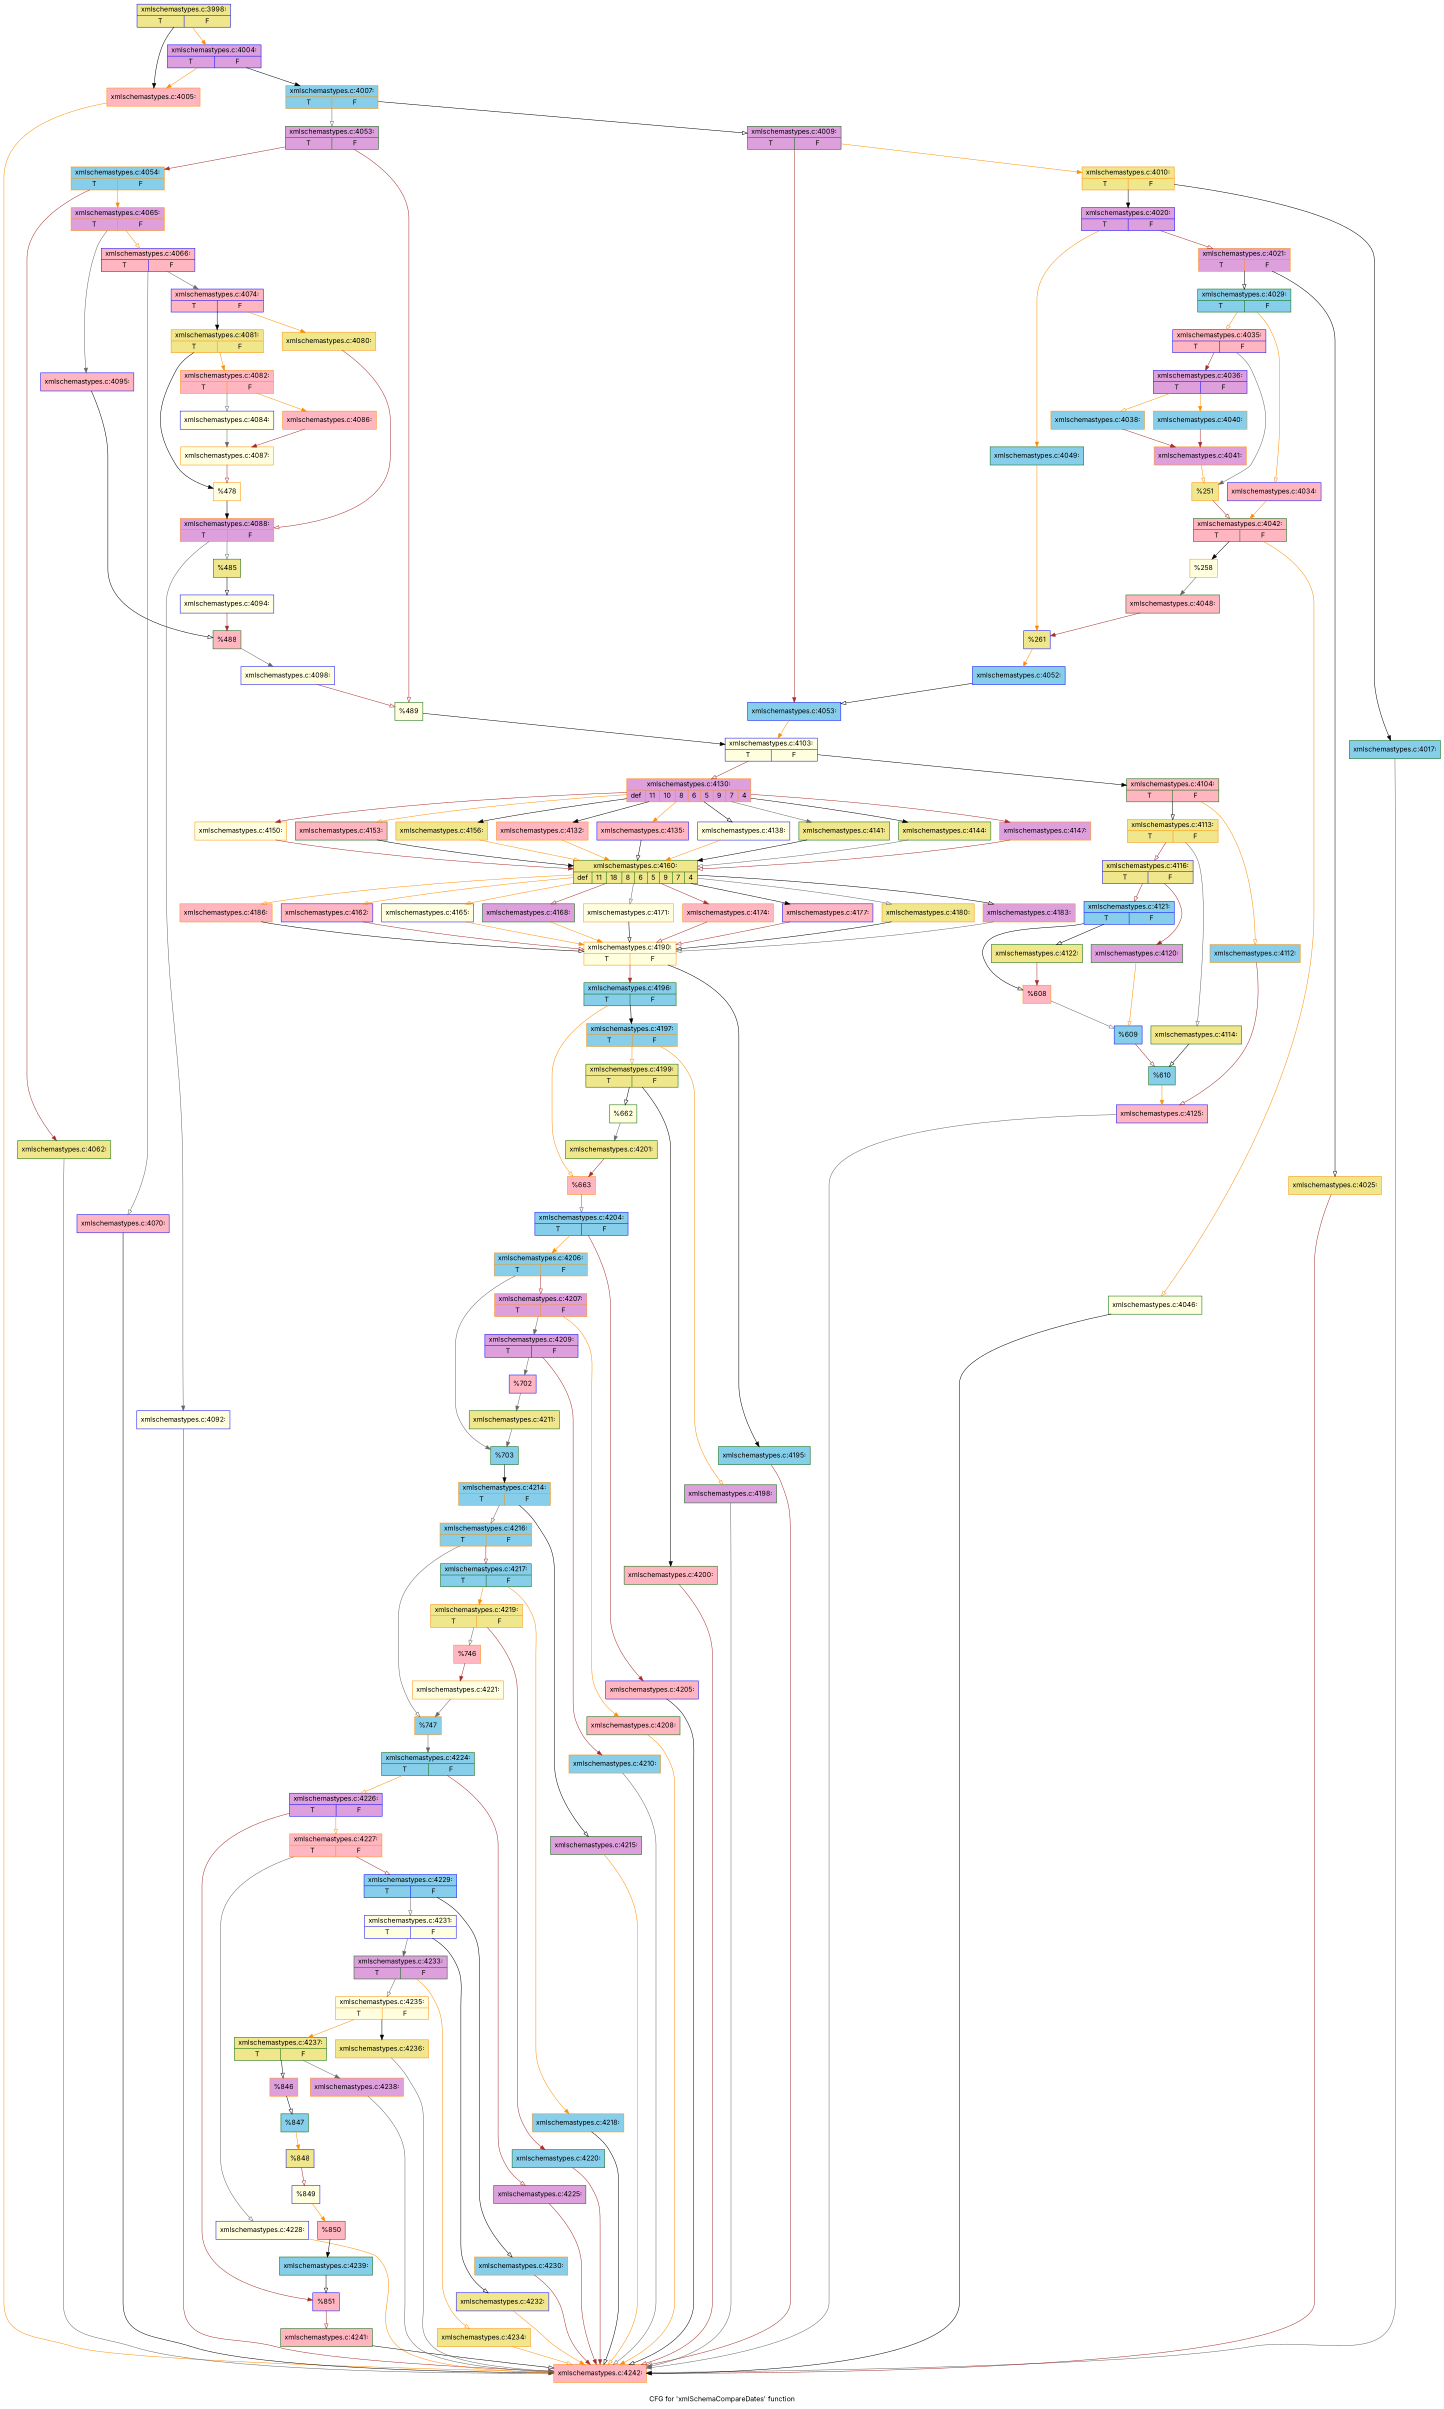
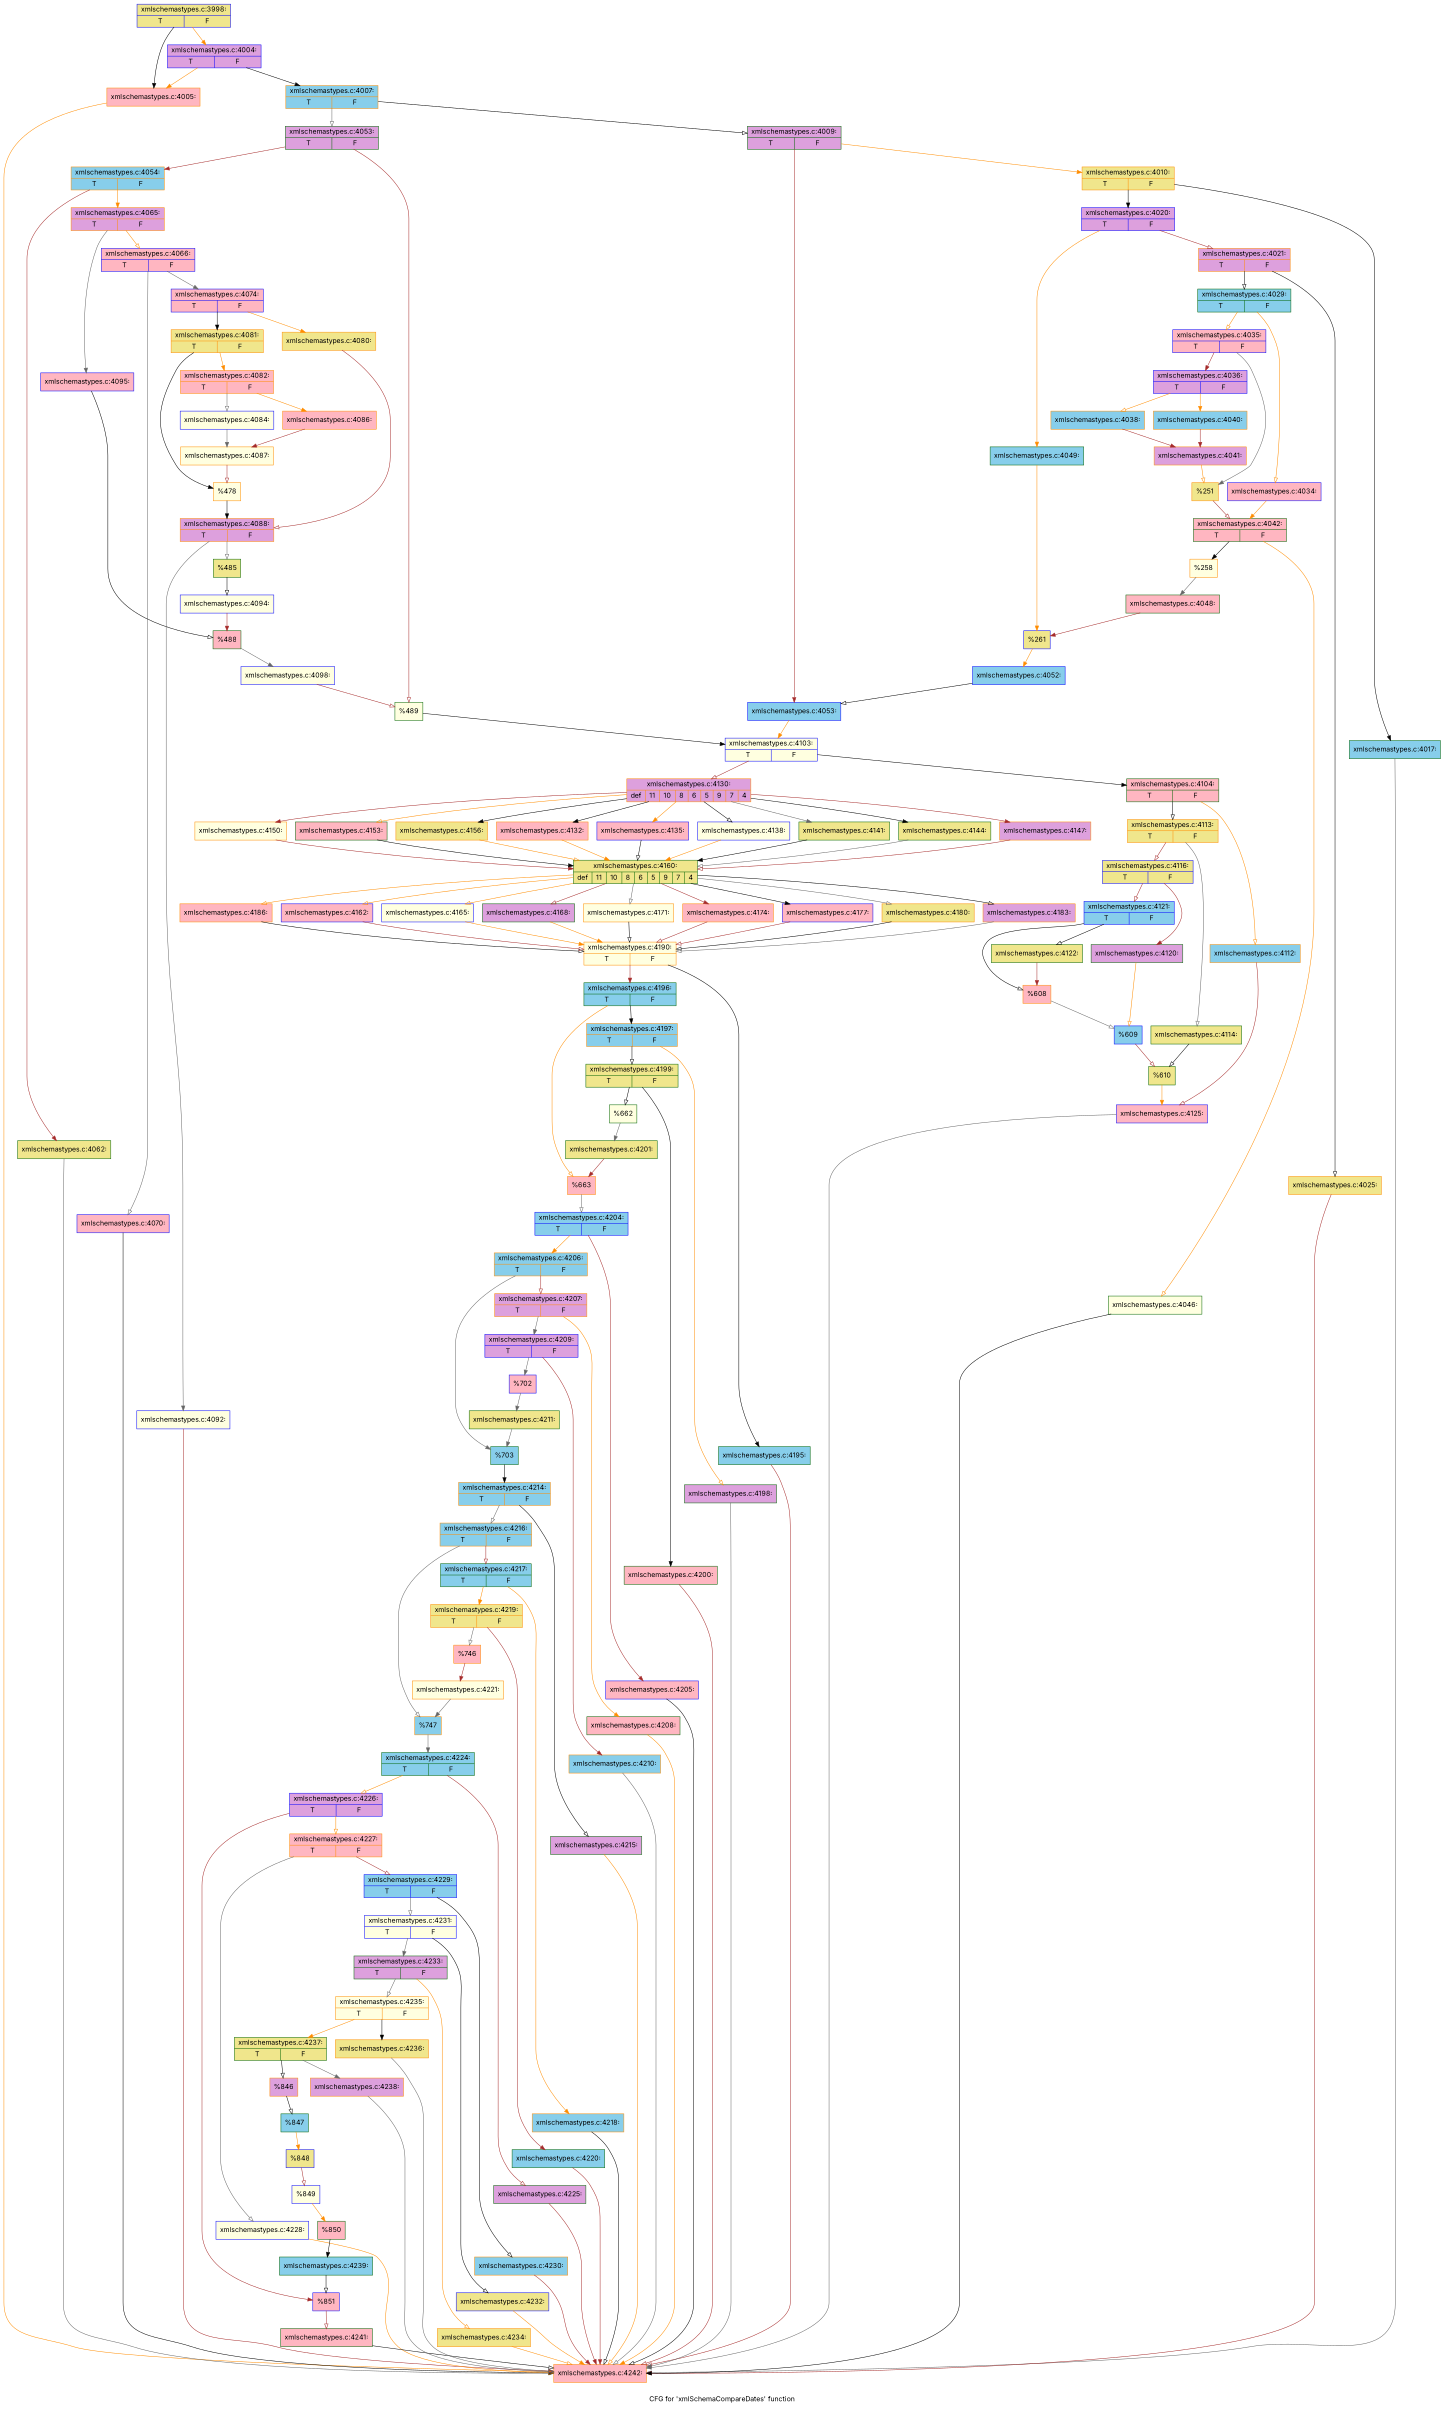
(614, 878) -> (614, 878)
(632, 1053) -> (632, 1053)
(1162, 1076) -> (1162, 1076)
